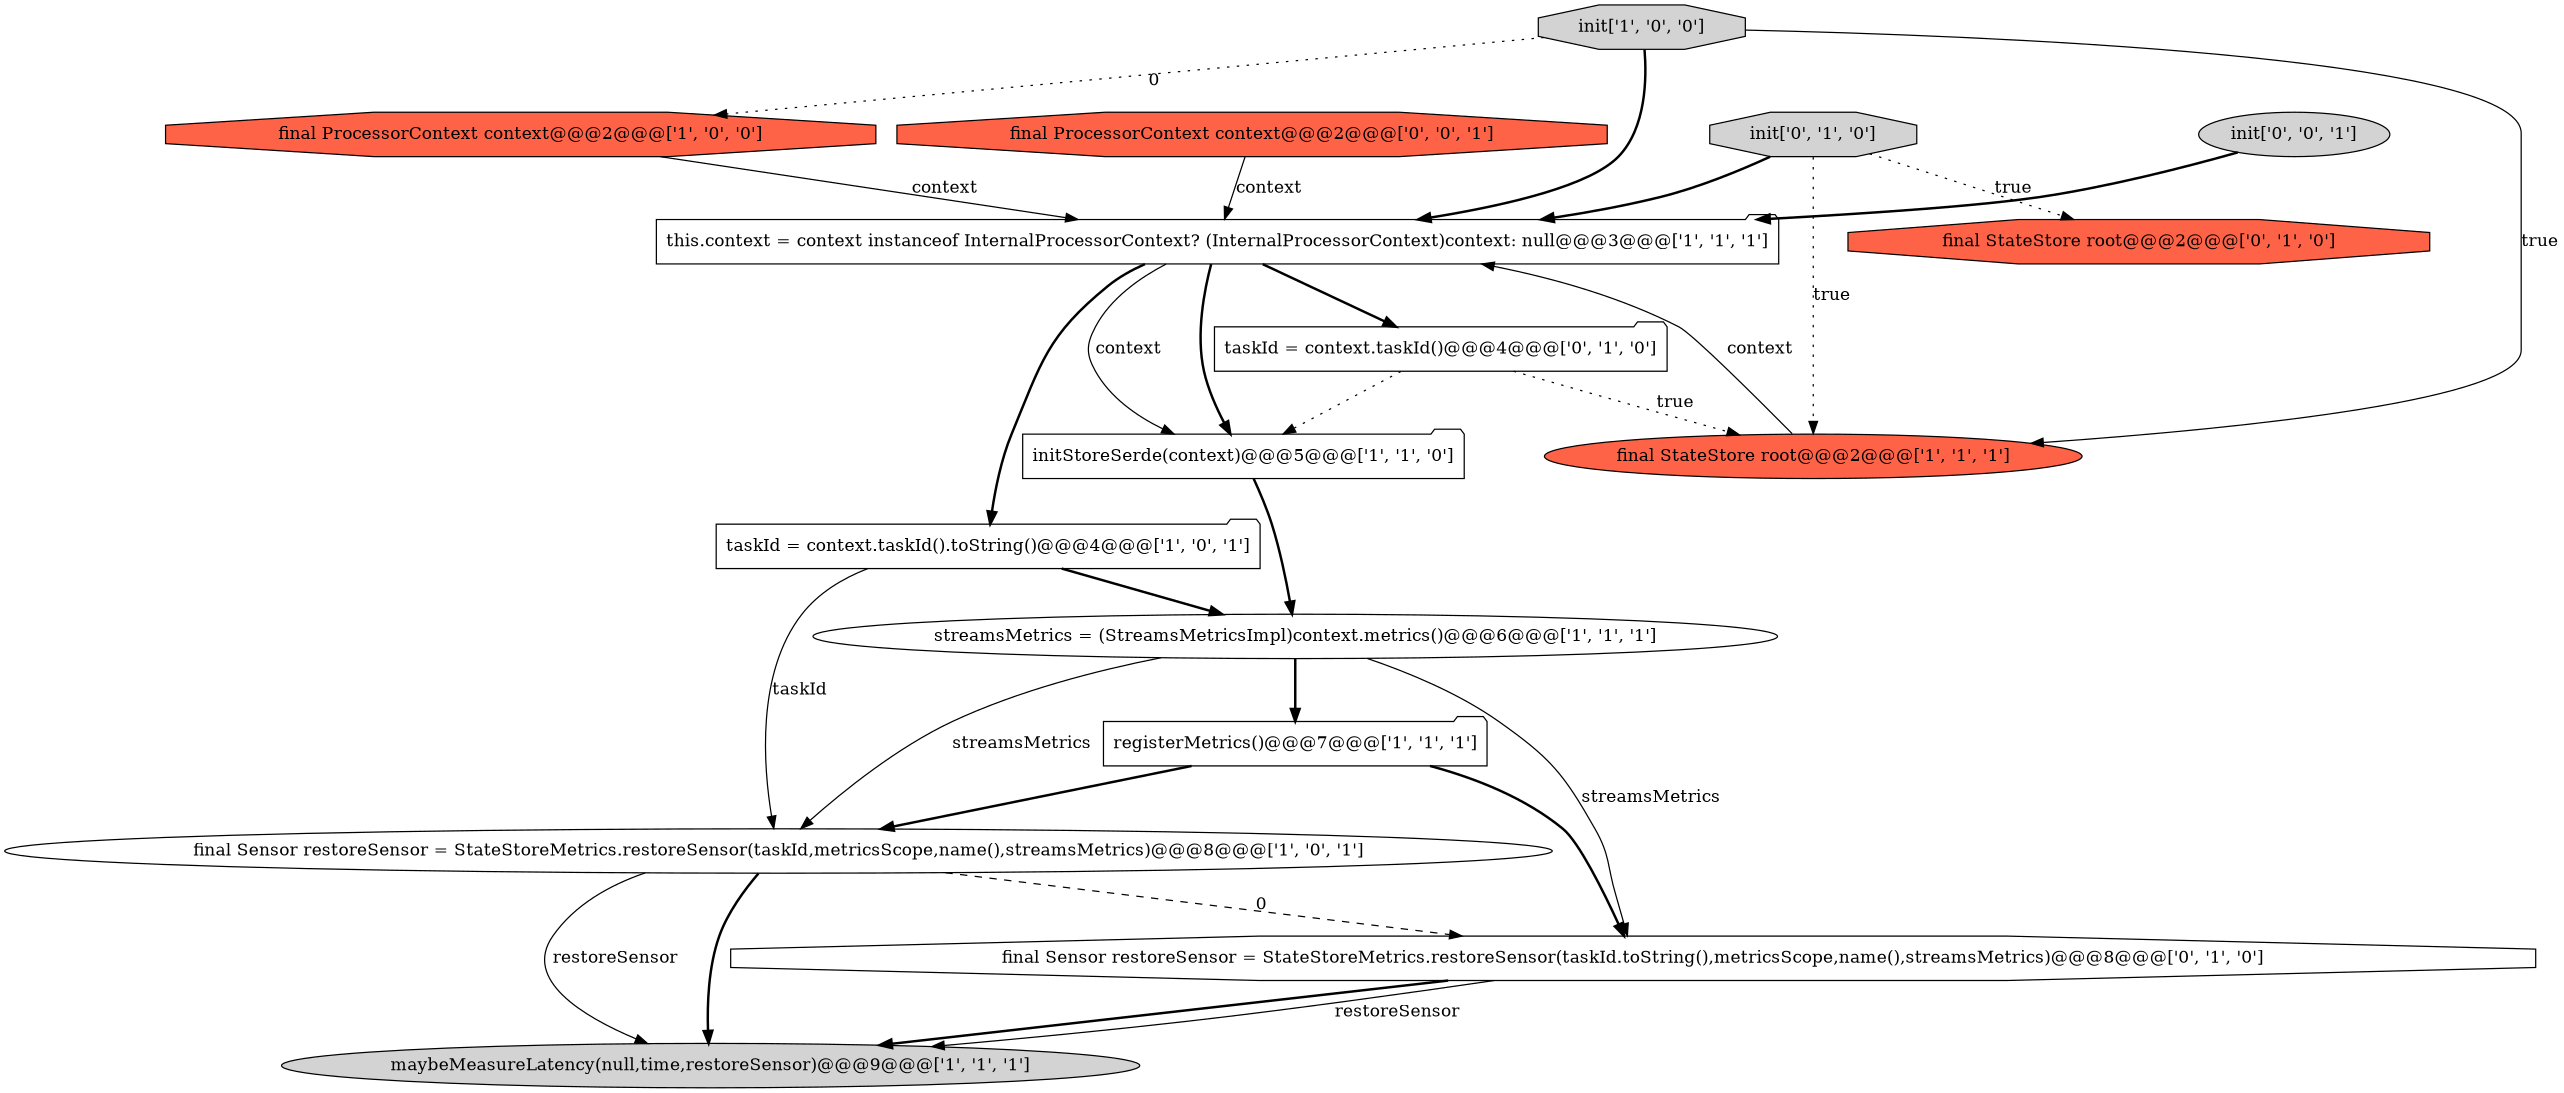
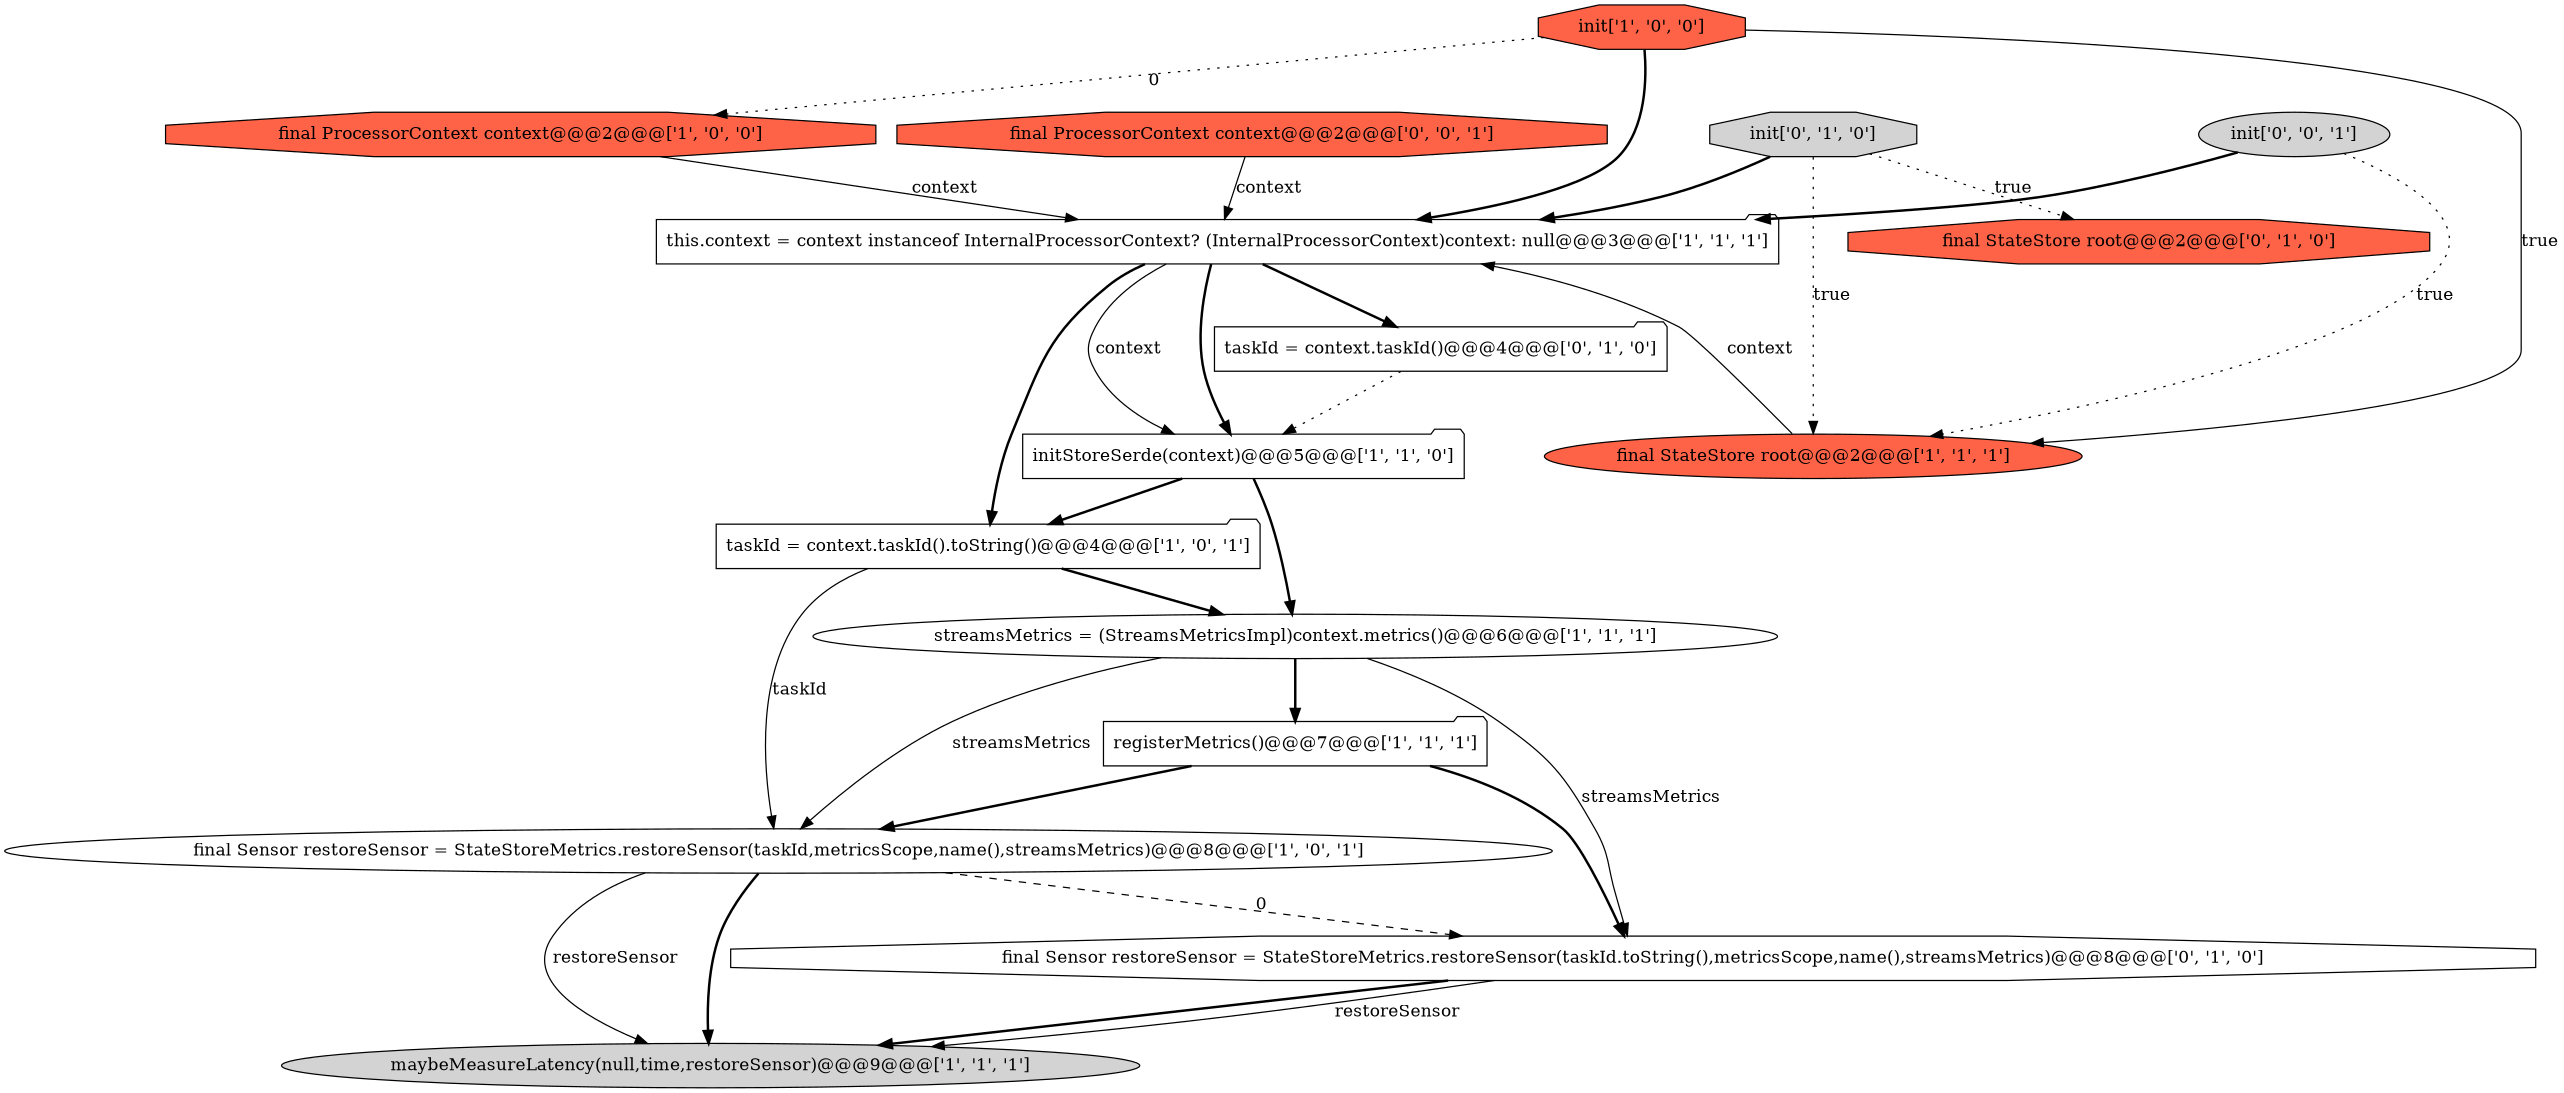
(1642, 27) -> (1642, 27)
(1620, 402) -> (2283, 351)
none -> (1122, 499)
